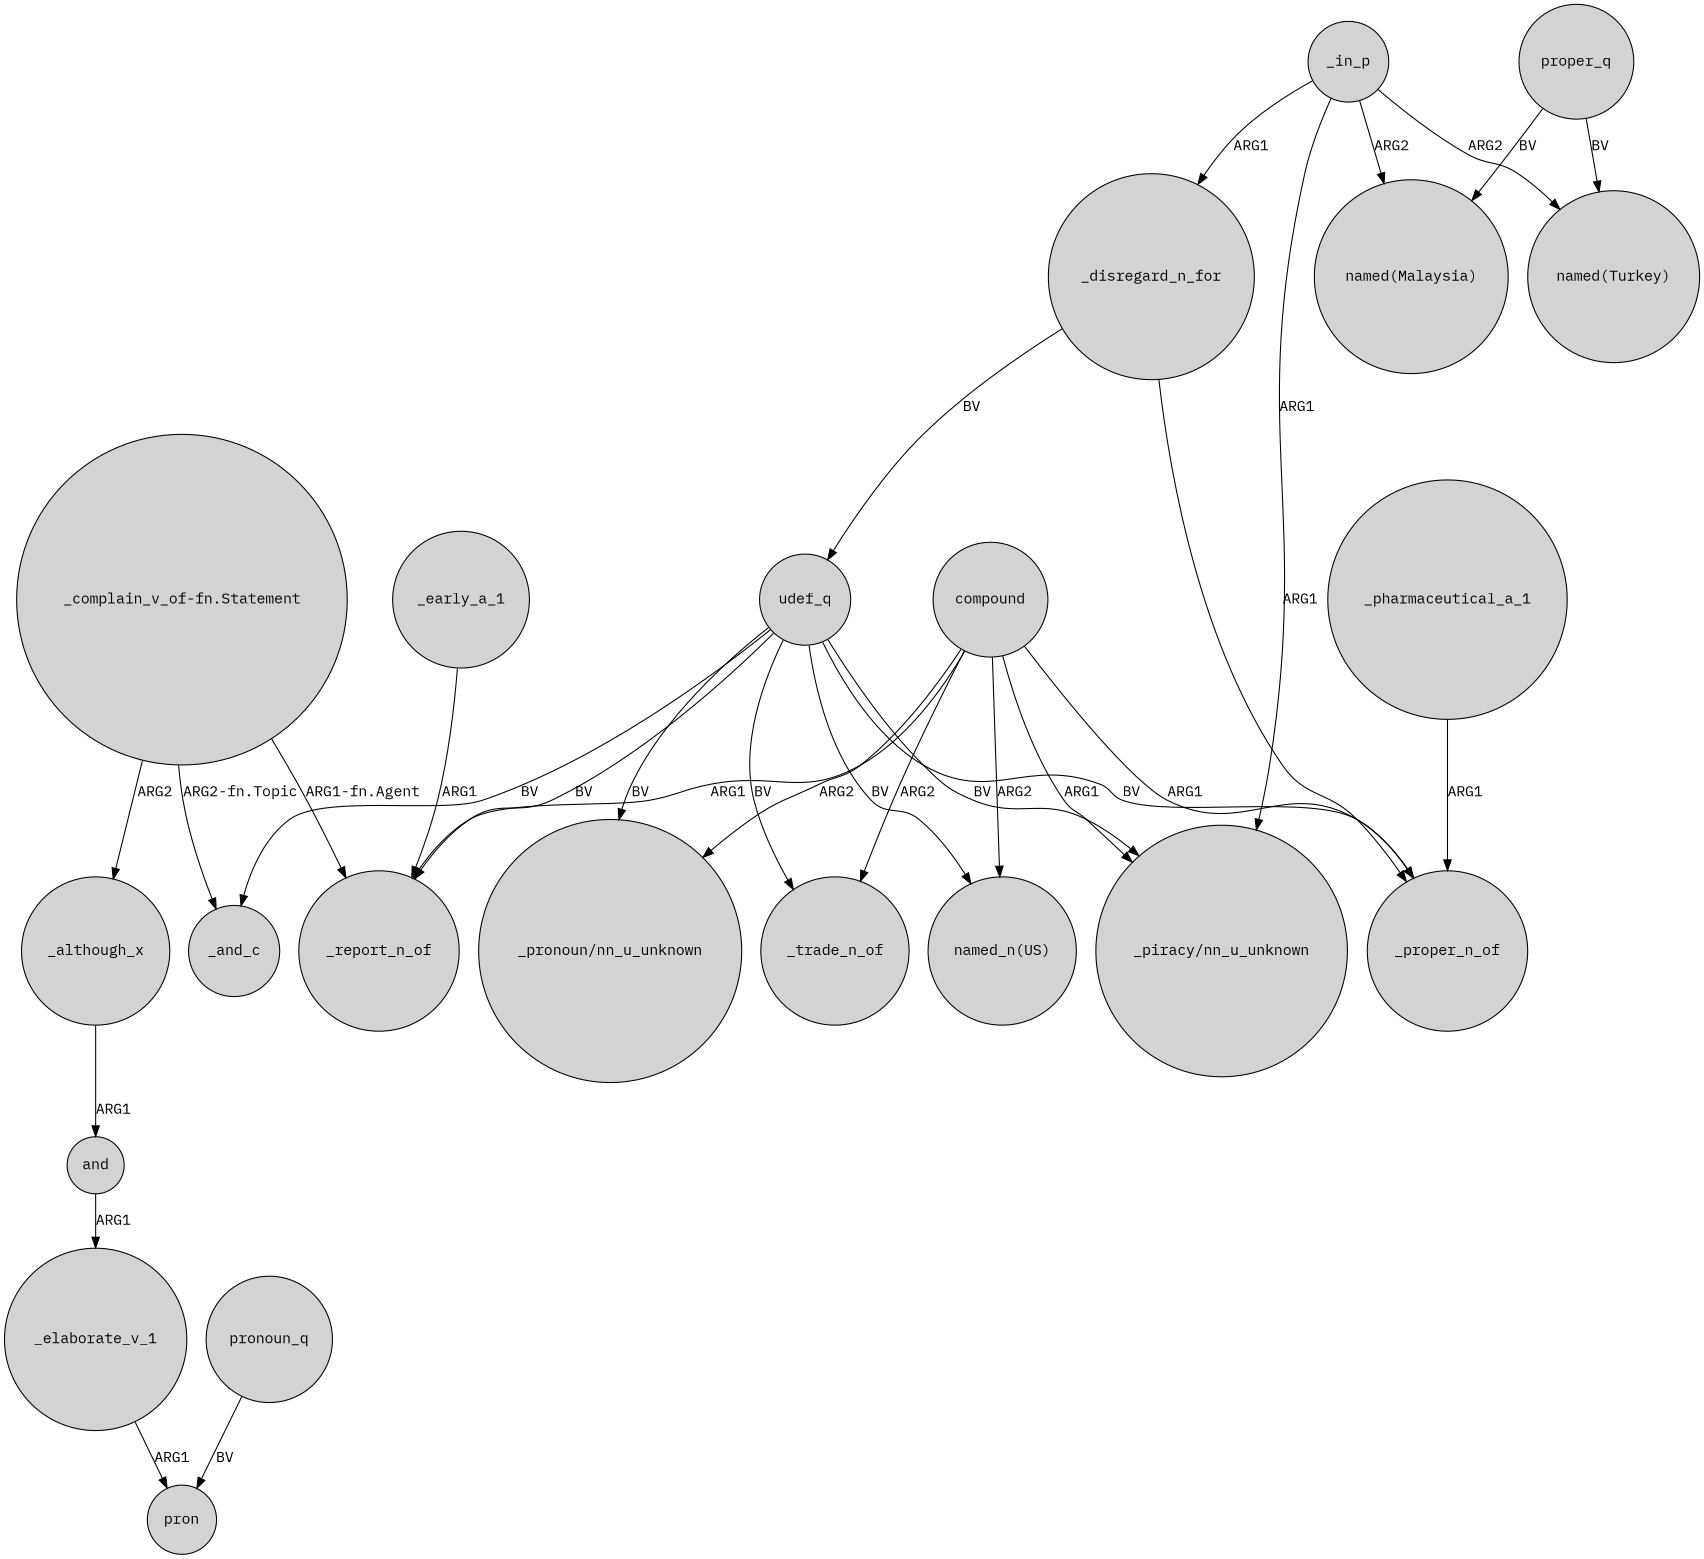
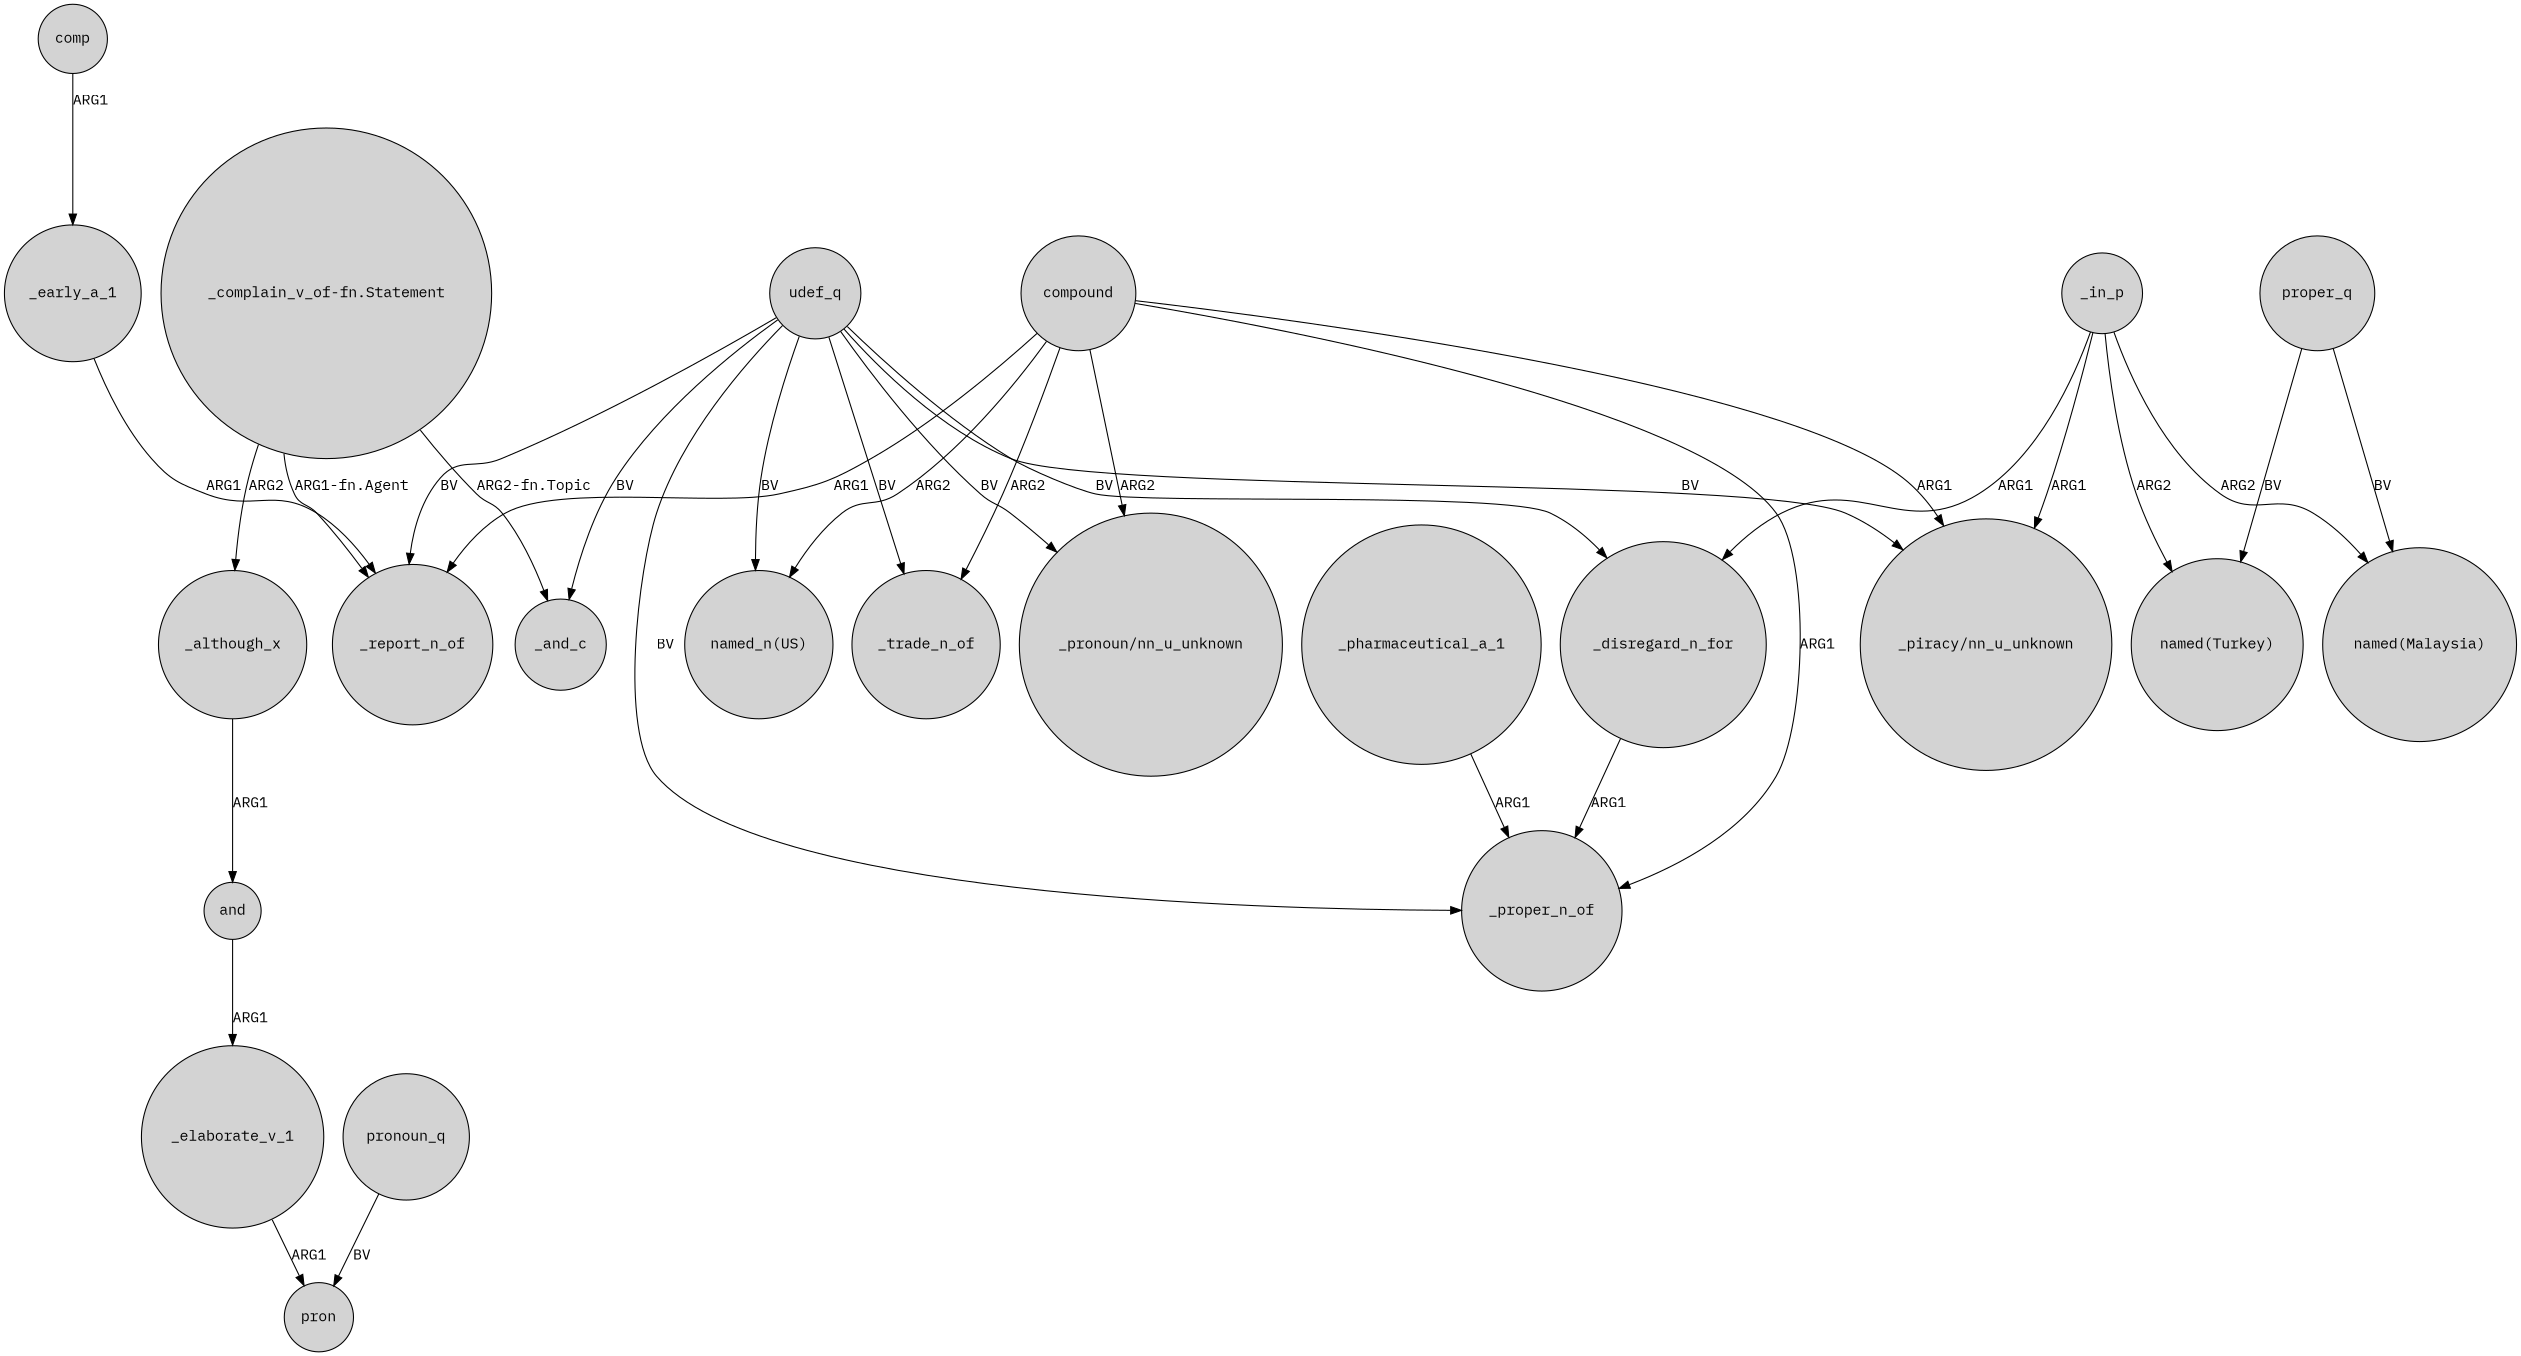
none -> (73, 39)
(933, 425) -> (1203, 499)
